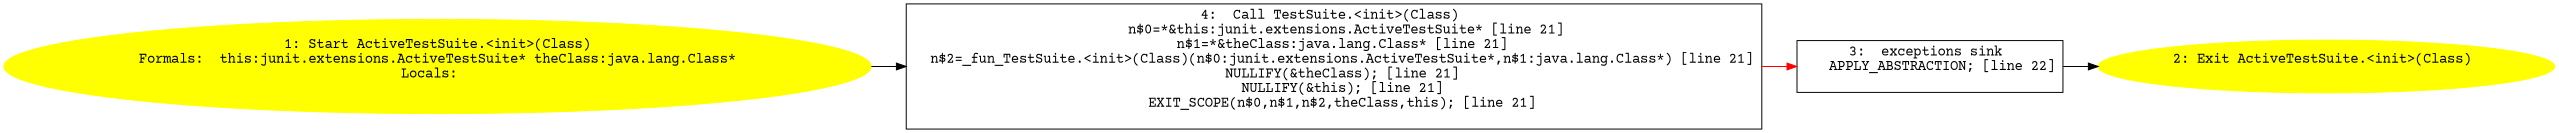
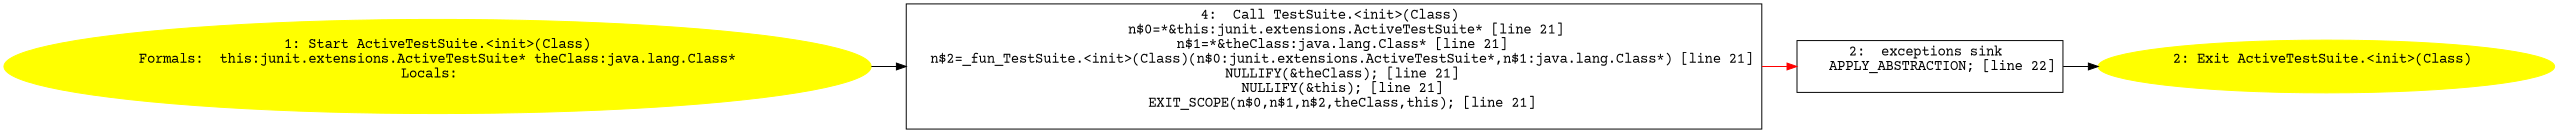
(1930, 66) -> (1930, 66)
